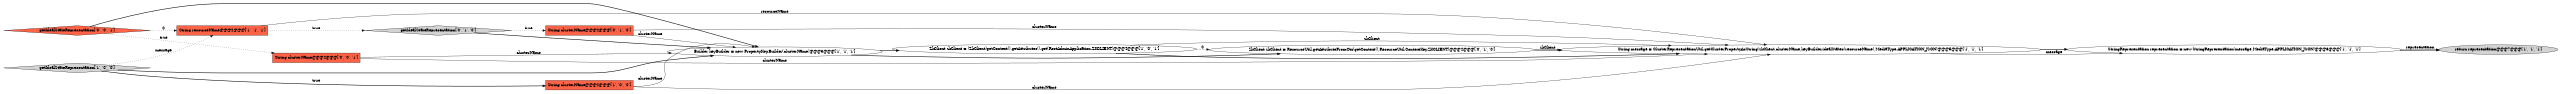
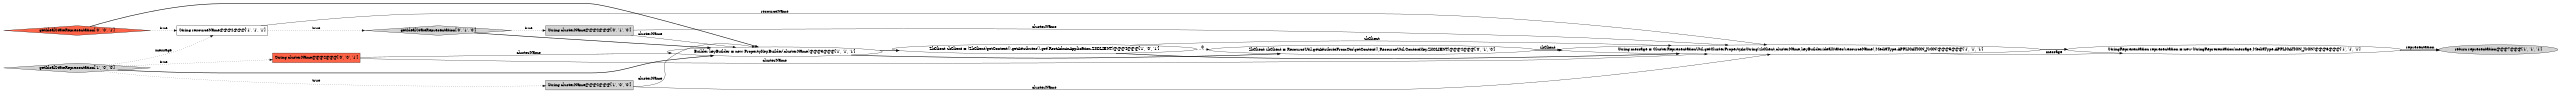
(164, 29) -> (164, 29)
(222, 31) -> (222, 31)
(589, 31) -> (589, 31)
(188, 43) -> (196, 63)
(322, 84) -> (322, 84)
(589, 85) -> (589, 85)
